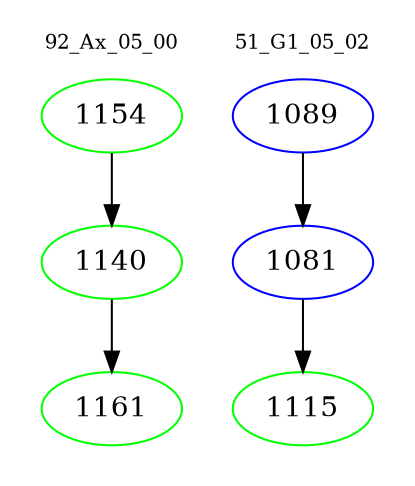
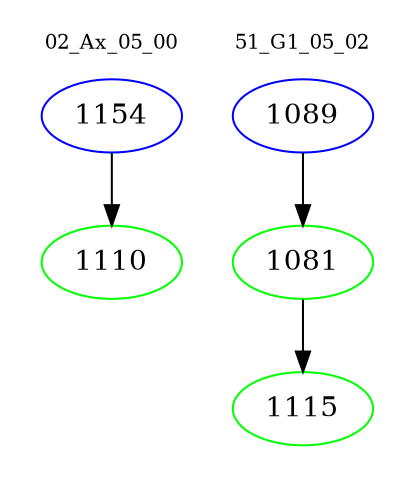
(112, 44) -> (112, 44)
(112, 116) -> (112, 116)
(112, 262) -> (112, 262)
(303, 262) -> (303, 262)
(112, 409) -> none
